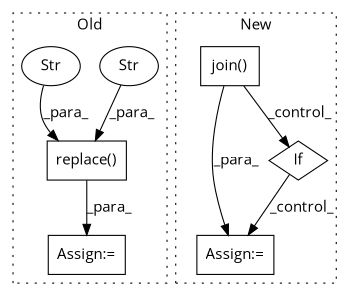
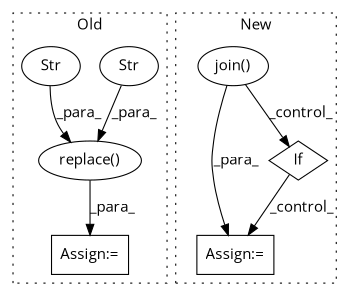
(230, 66) -> (233, 66)
(87, 161) -> (90, 161)
